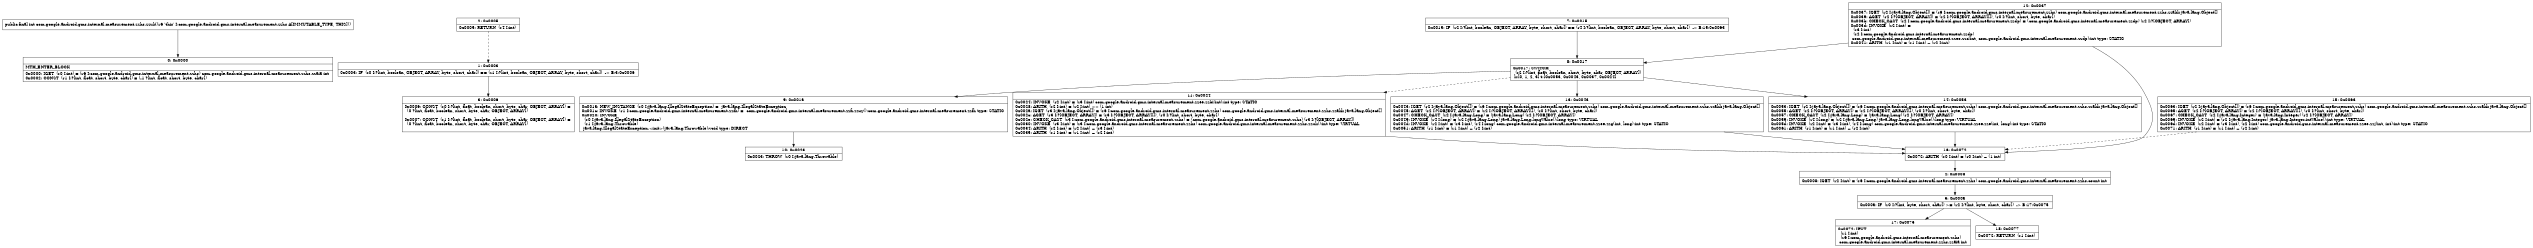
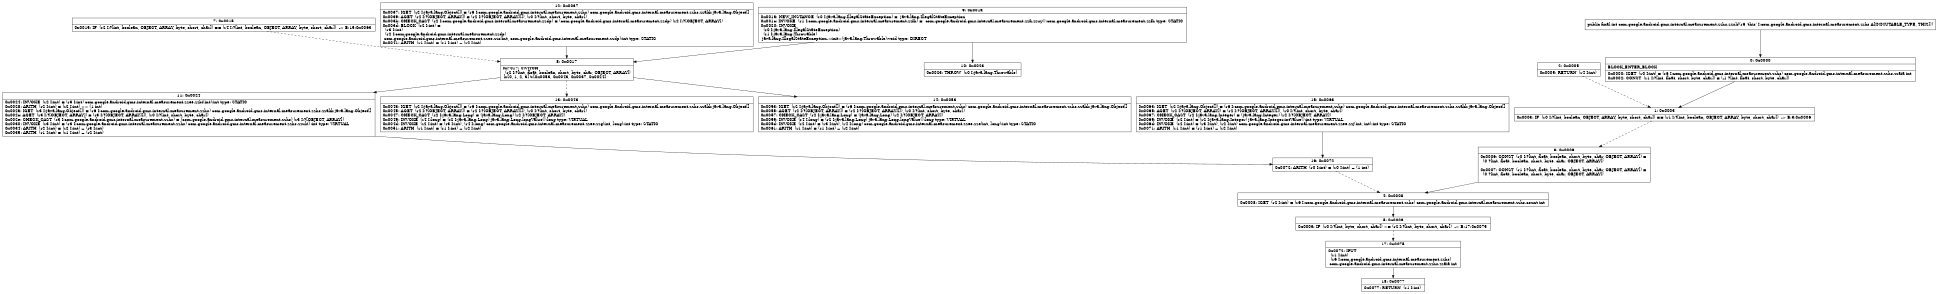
(1882, 26) -> (412, 26)
(1577, 43) -> (382, 47)
(48, 67) -> (1633, 67)
(1532, 68) -> (522, 68)
(1234, 80) -> (725, 52)
(488, 85) -> (1627, 133)
(1449, 85) -> (438, 85)
(1577, 87) -> (567, 87)
none -> (1708, 94)
(1955, 138) -> none
(1813, 141) -> none
(2102, 141) -> (1323, 143)
(2135, 141) -> none
(1955, 164) -> (1357, 181)
none -> (1453, 187)
(1936, 213) -> (1393, 234)
(1980, 216) -> (1393, 271)
(2007, 236) -> (1393, 288)
